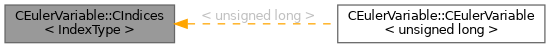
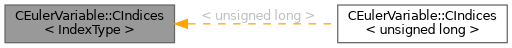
(441, 24) -> (422, 24)
